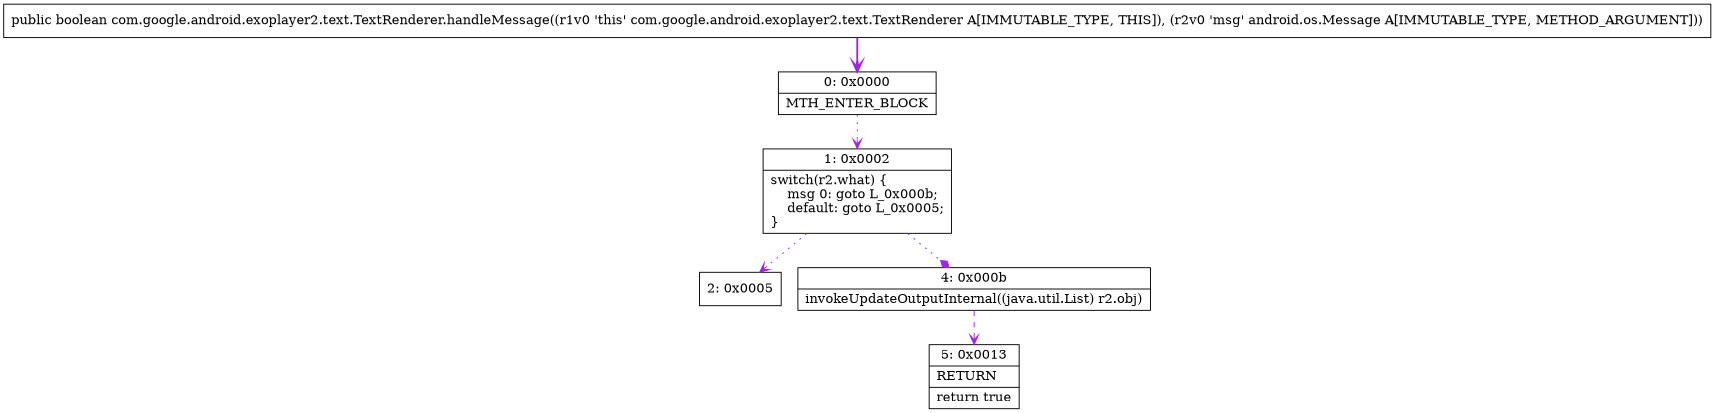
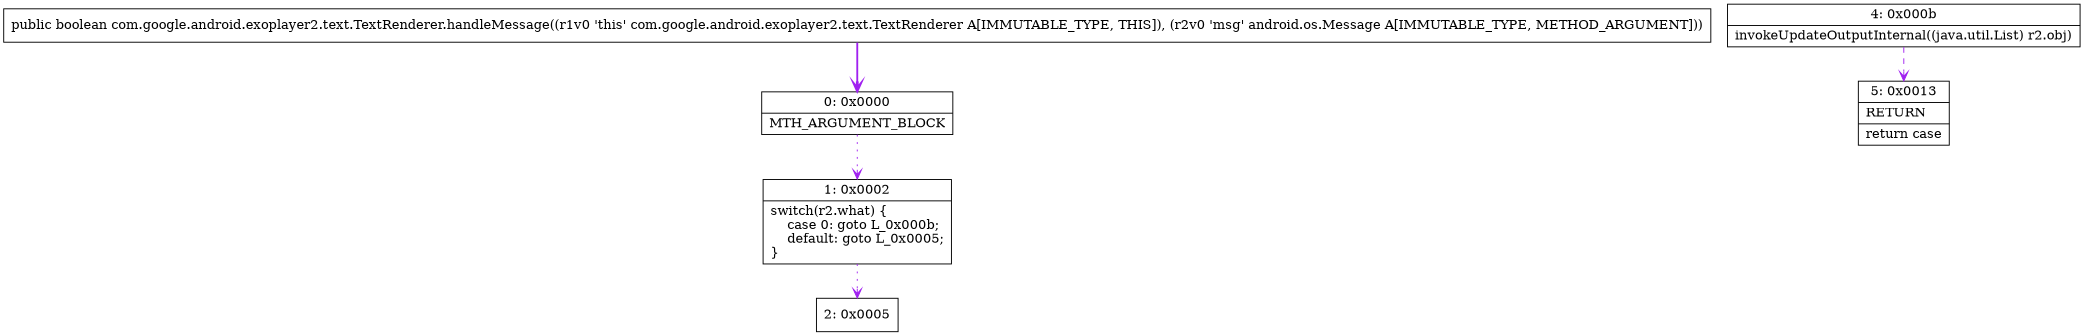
(857, 103) -> (857, 123)
(854, 194) -> (855, 225)
(924, 247) -> none
(974, 398) -> (1904, 134)
